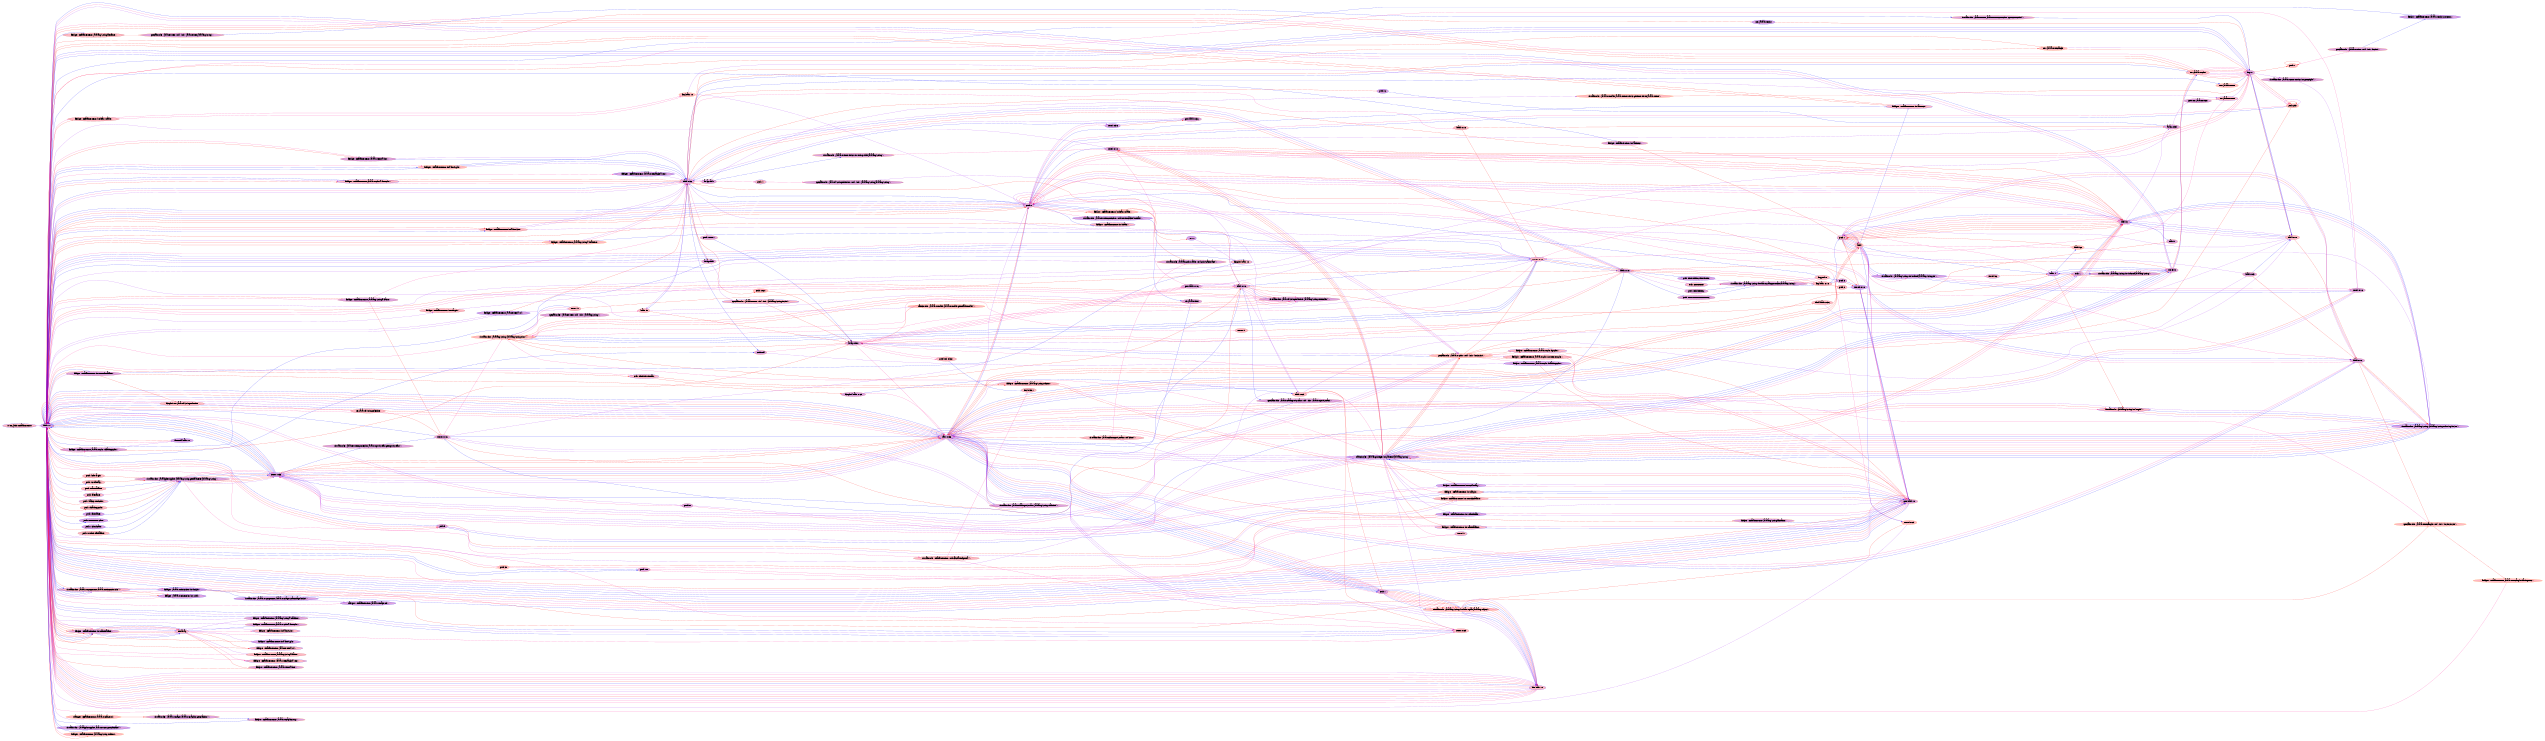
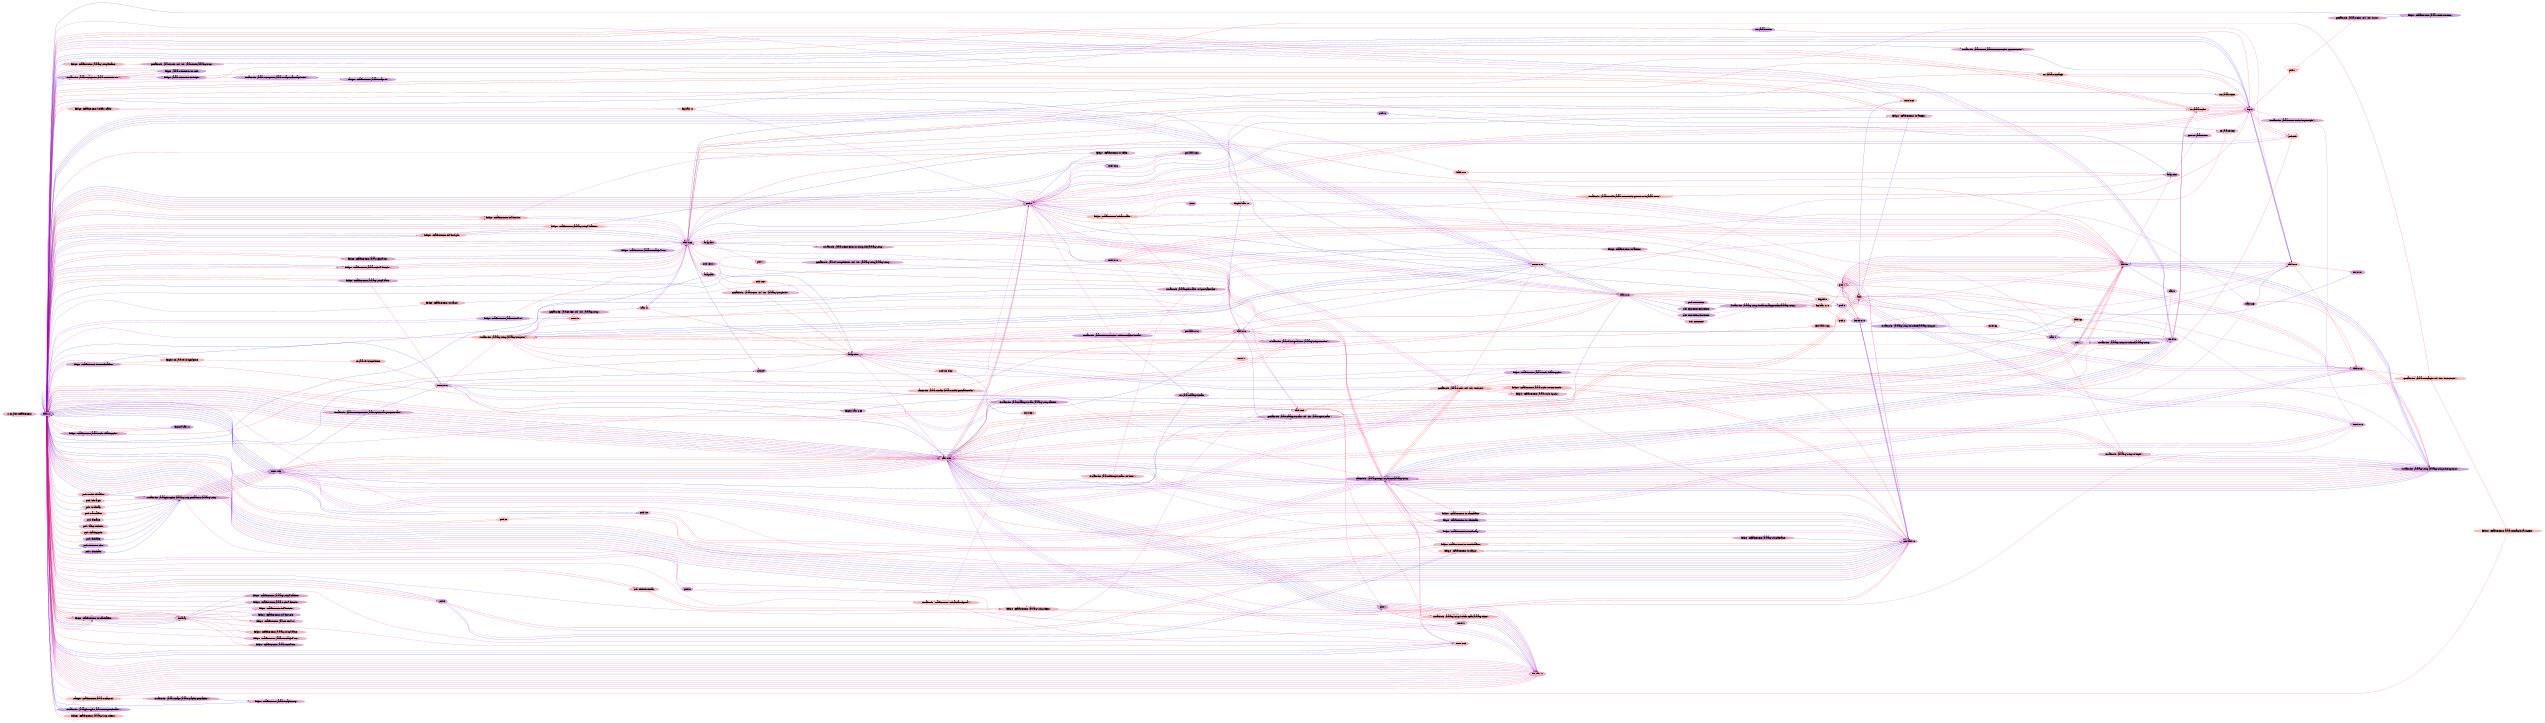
none -> (2358, 272)
(1192, 301) -> (1192, 395)
